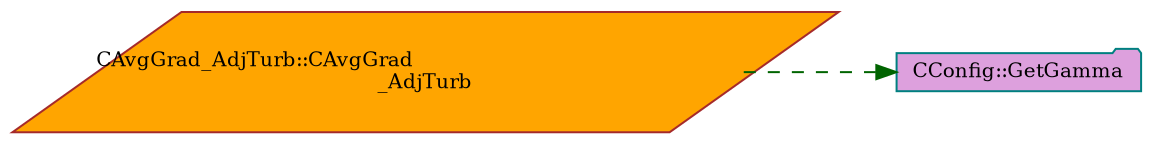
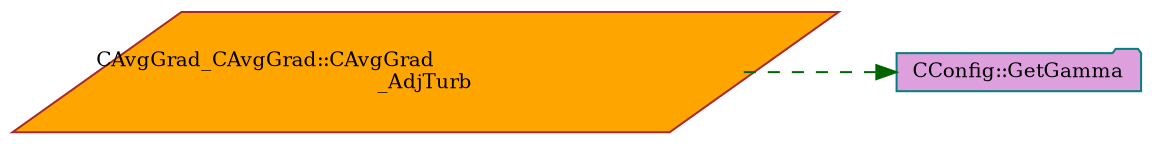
(426, 72) -> (426, 72)
